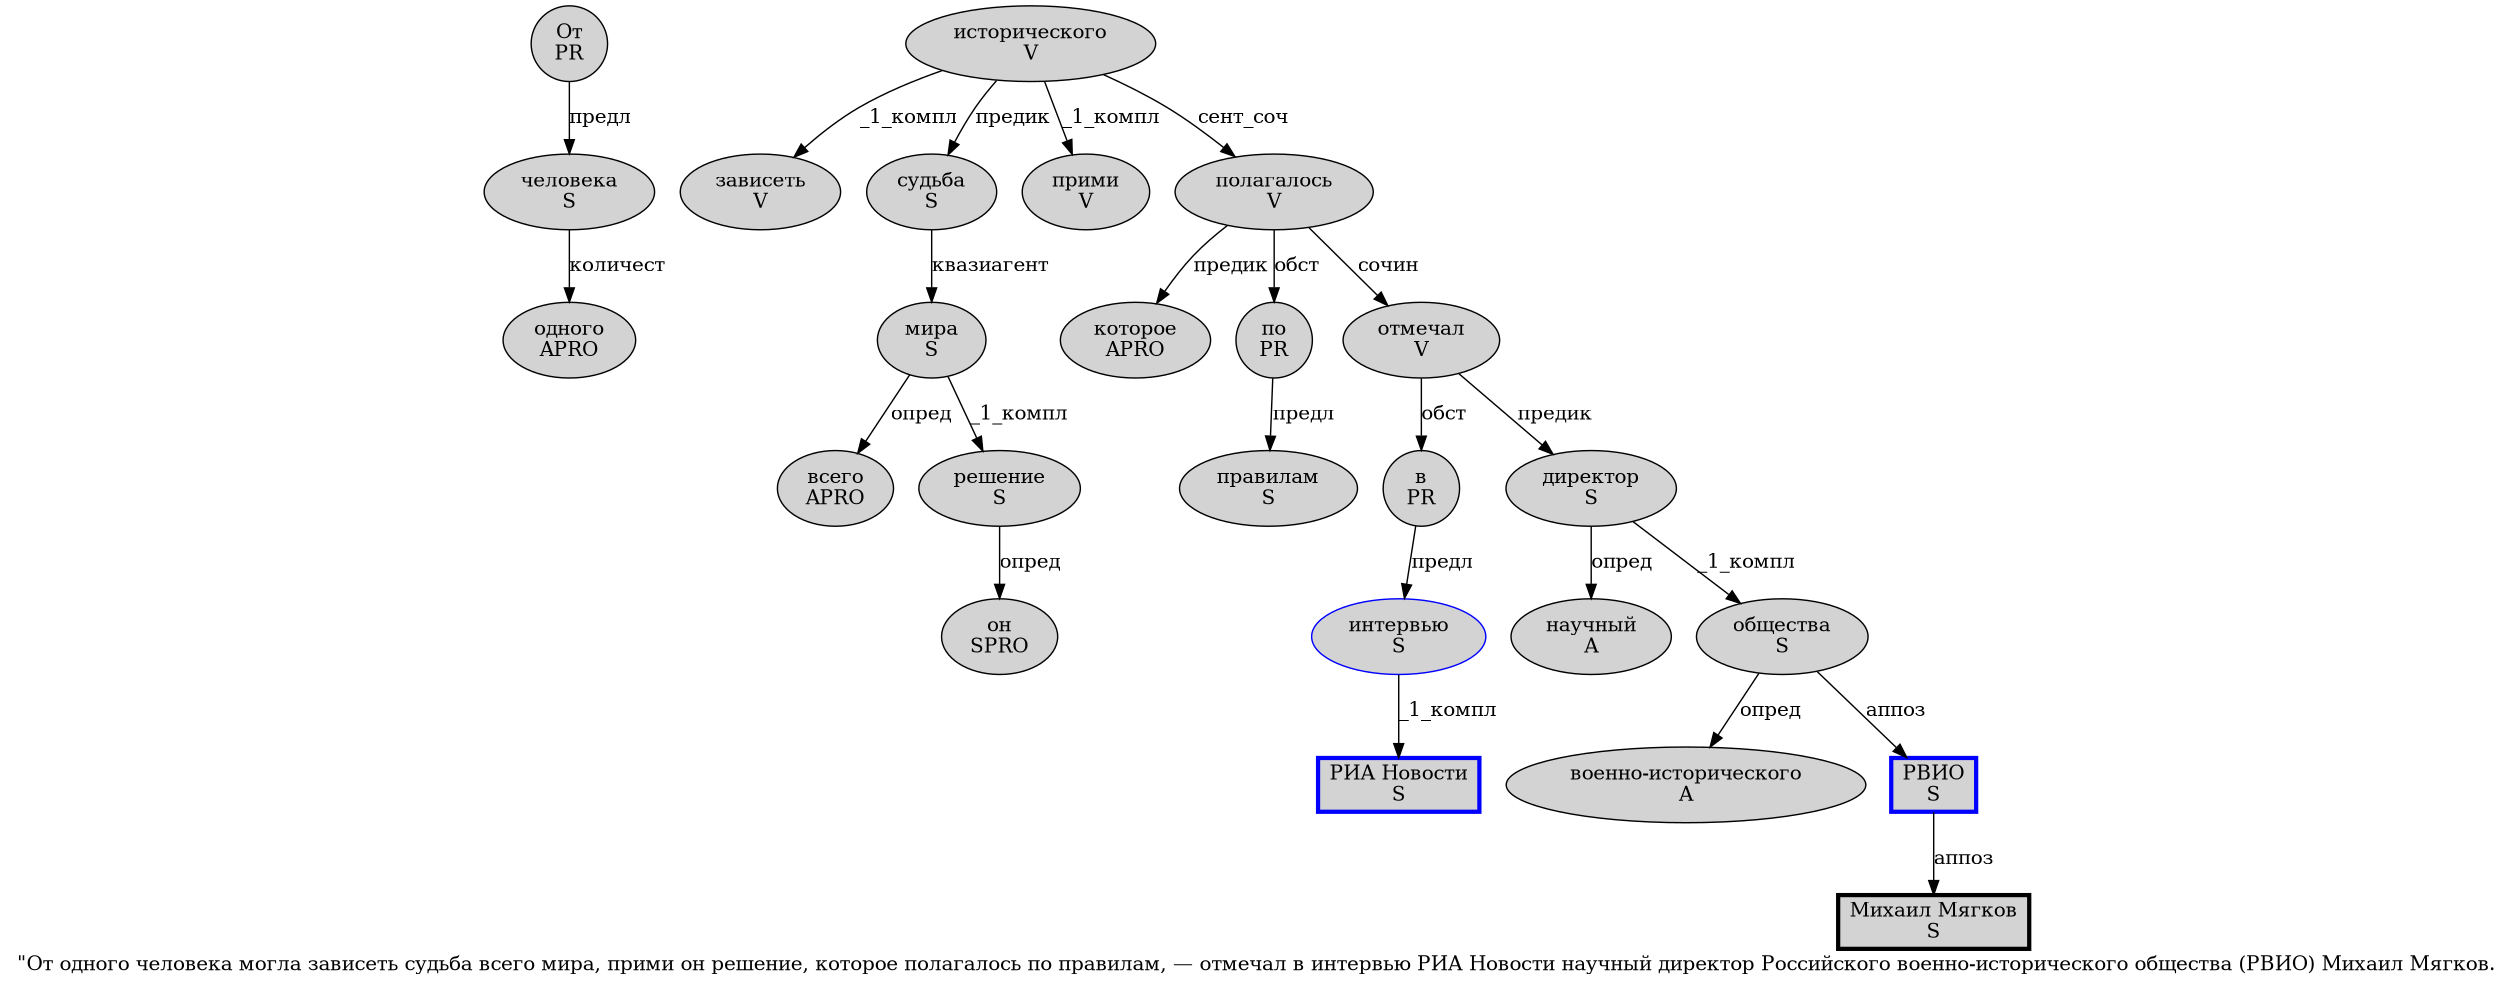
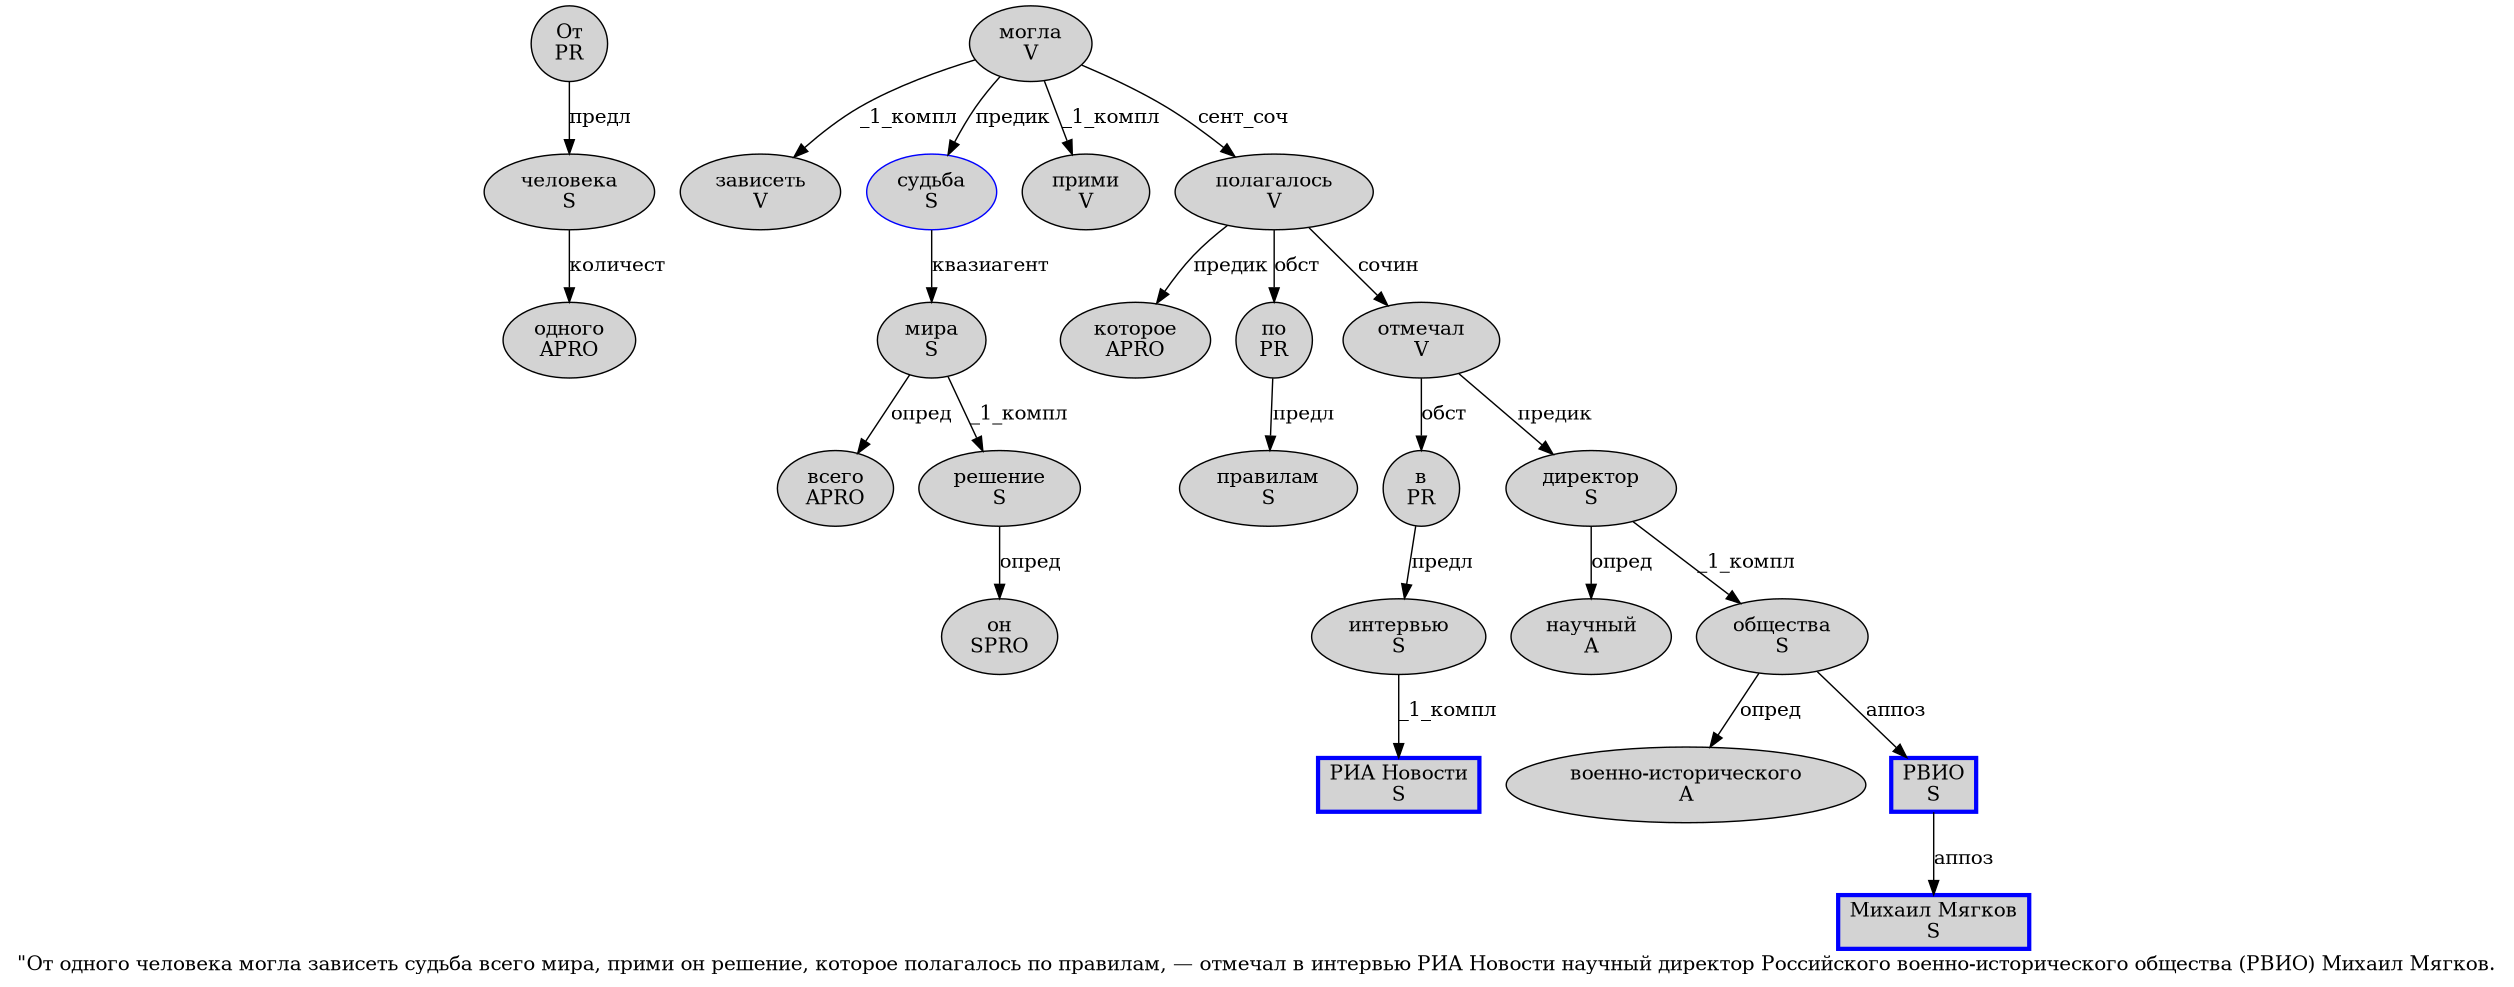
(1031, 44) -> (1031, 44)
(932, 192) -> (932, 192)
(1399, 637) -> (1399, 637)
(1934, 922) -> (1934, 922)
